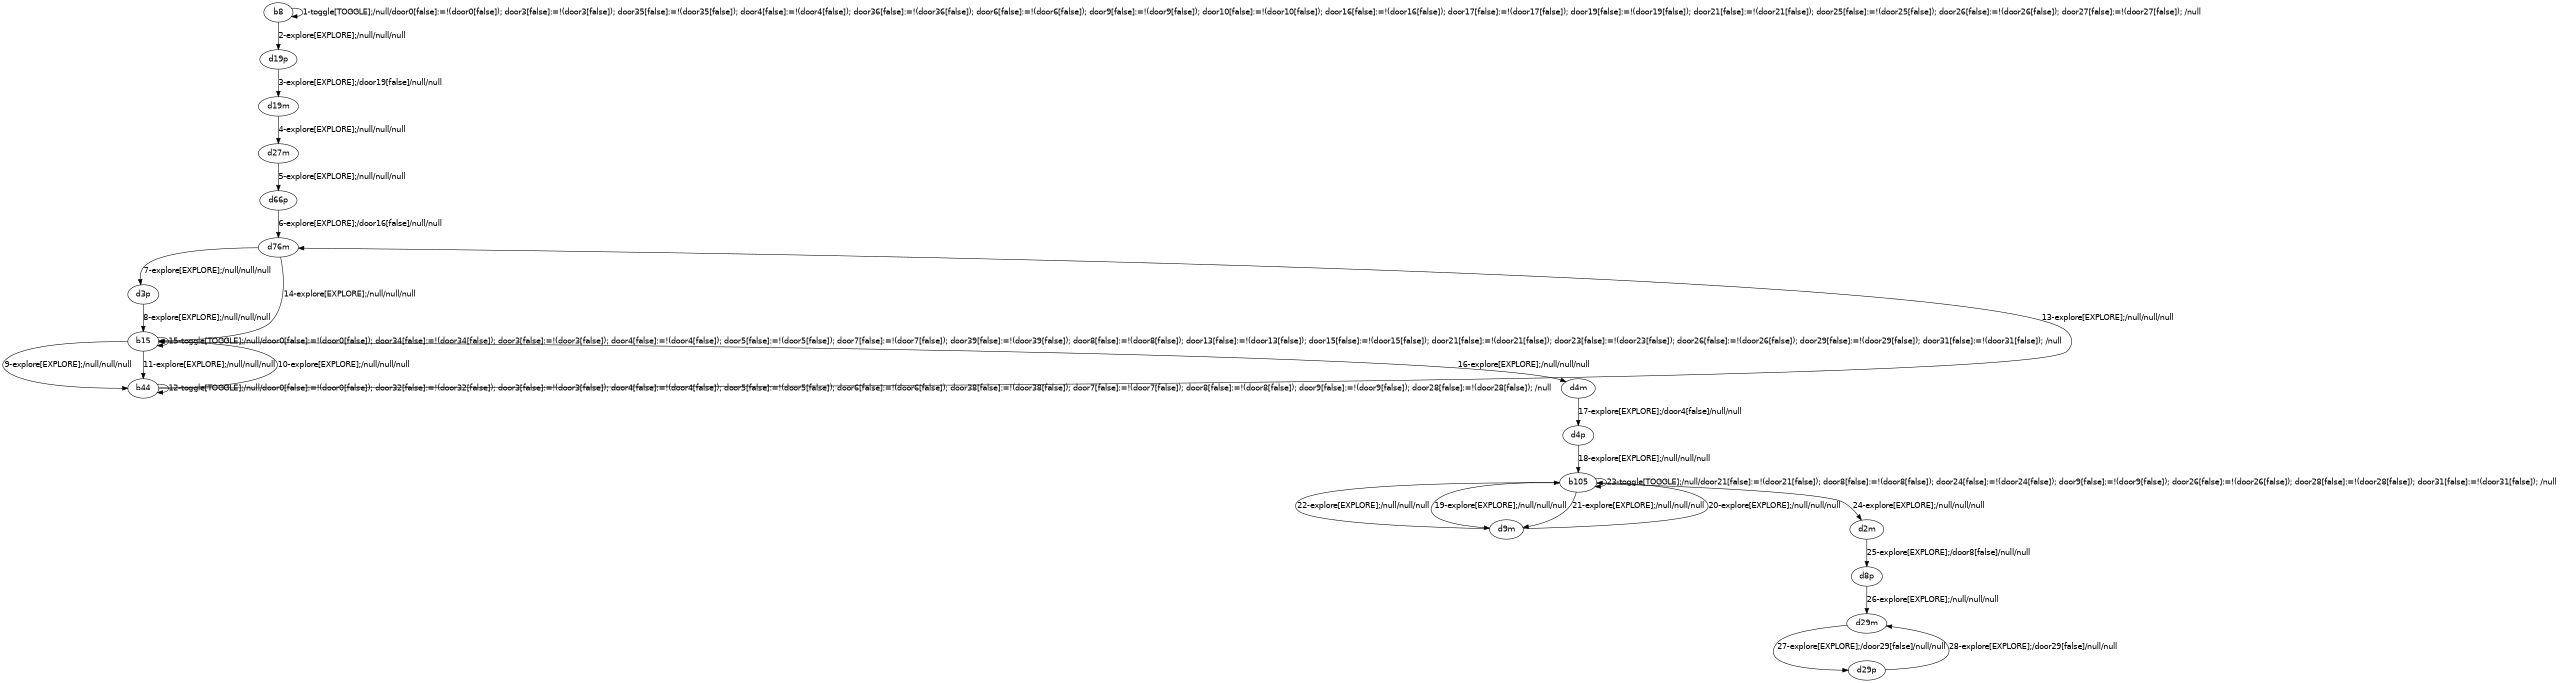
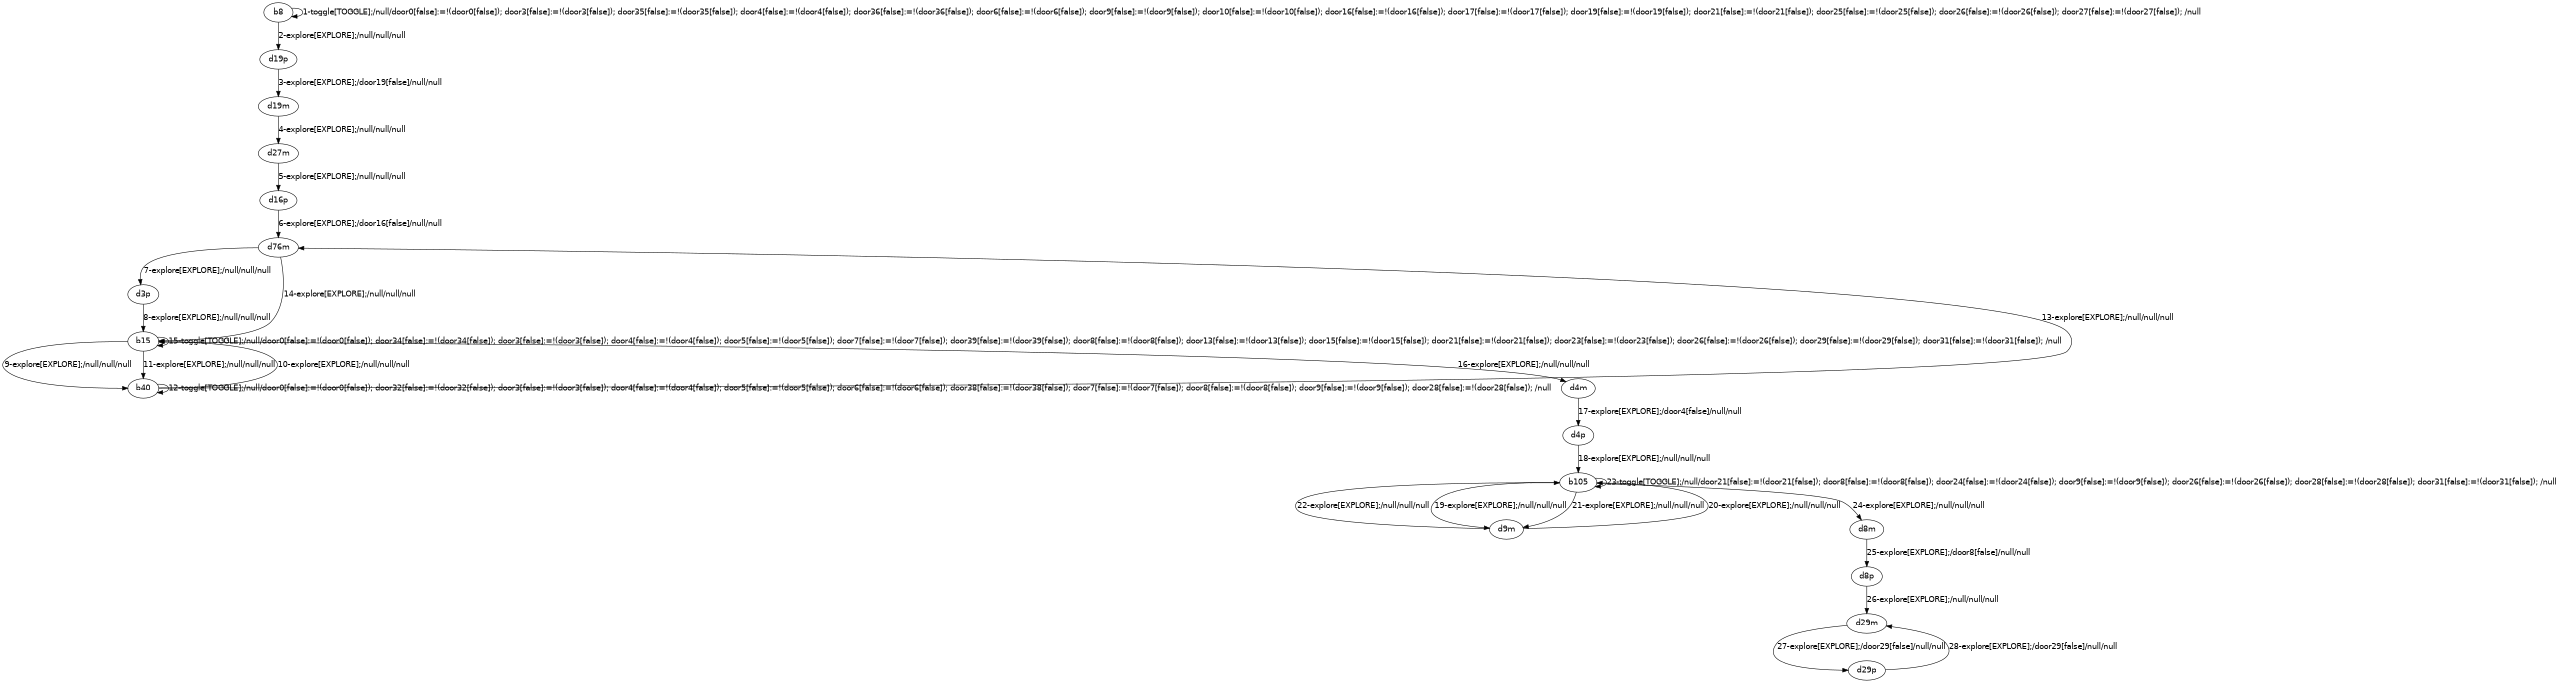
(278, 200) -> (278, 200)
(143, 388) -> (143, 388)
(1867, 529) -> (1867, 529)
